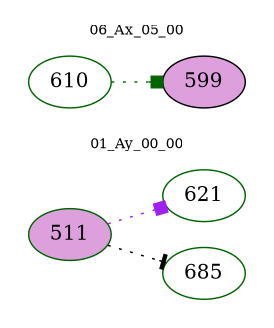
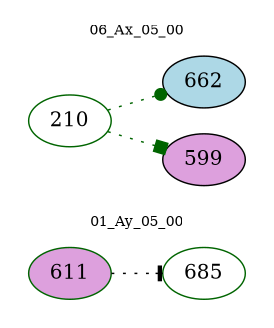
(70, 82) -> (70, 121)
none -> (204, 82)
(137, 145) -> (137, 222)
(204, 196) -> none
(70, 235) -> (70, 273)
